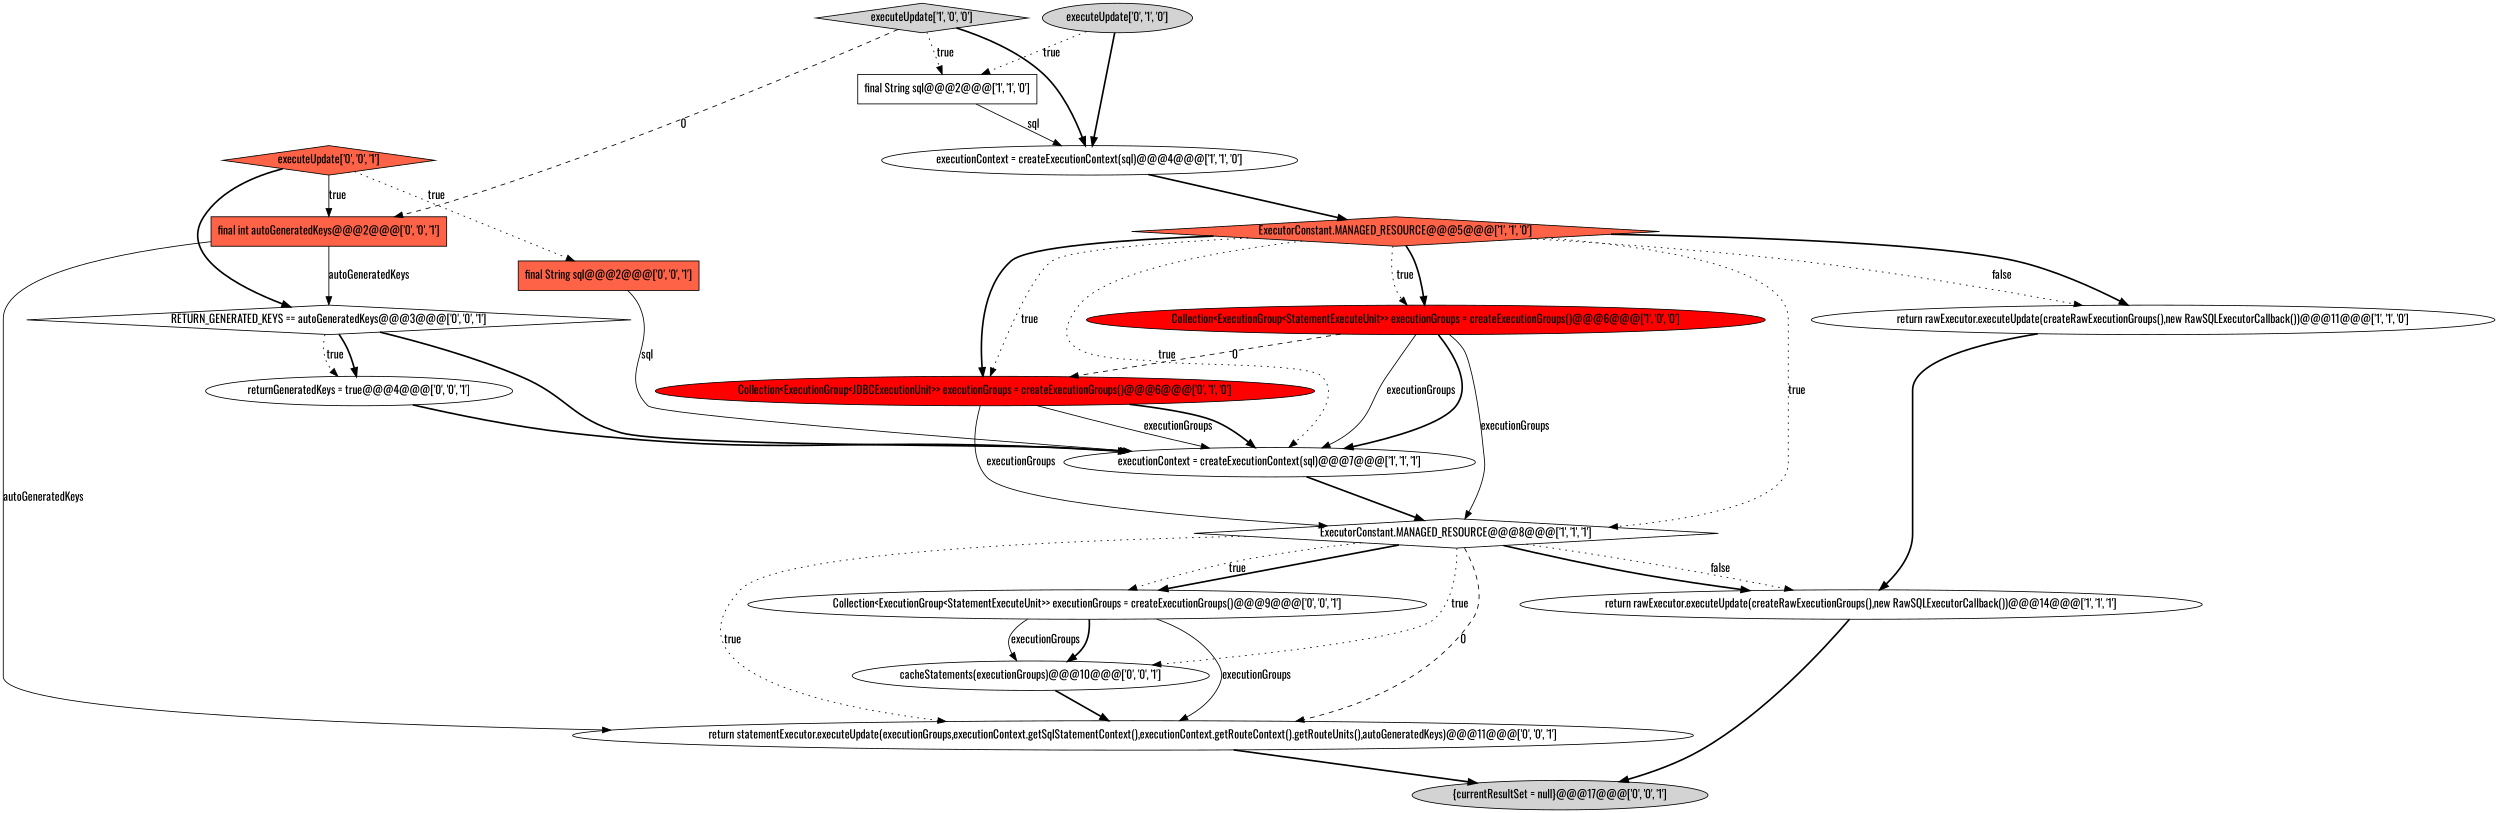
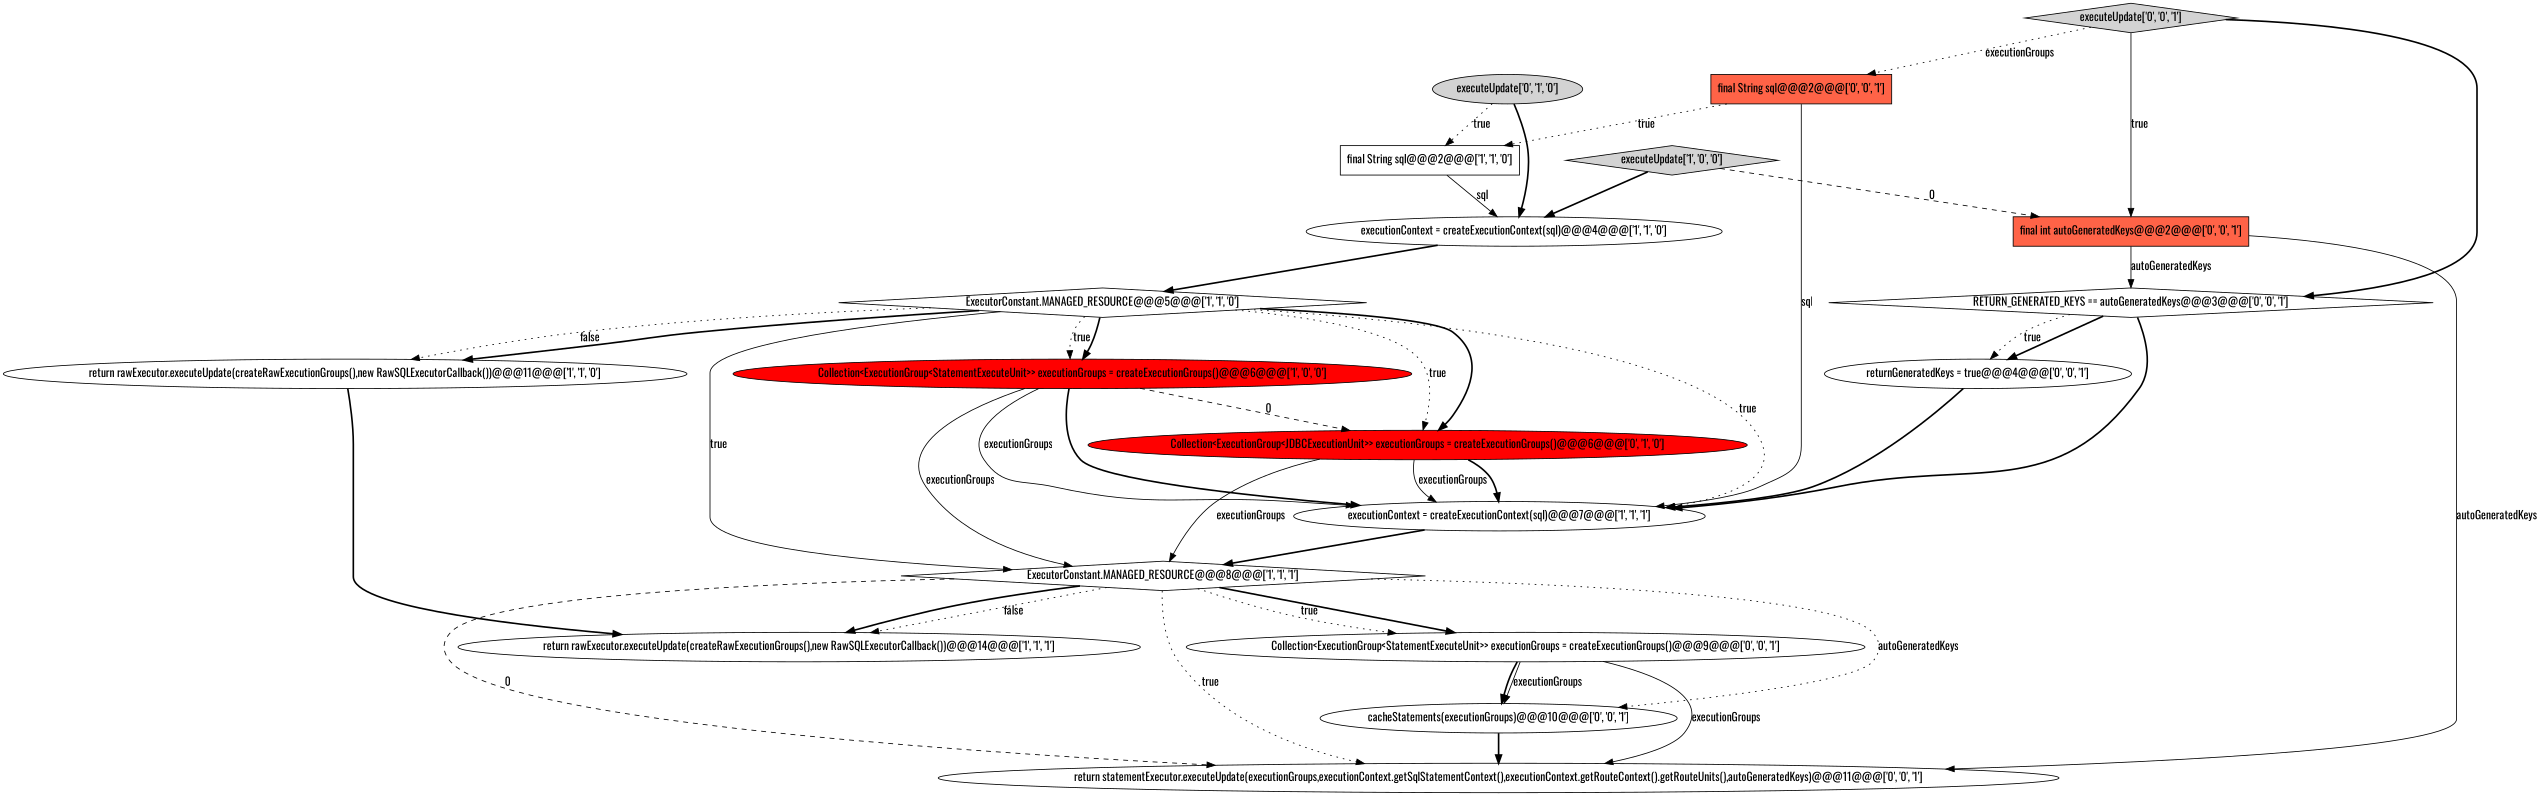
(933, 49) -> (1620, 124)
(329, 160) -> (2131, 18)
(437, 196) -> (2020, 54)
(1396, 232) -> (1103, 303)
(1788, 352) -> (710, 446)
(1460, 605) -> (1919, 647)
(1560, 795) -> none
